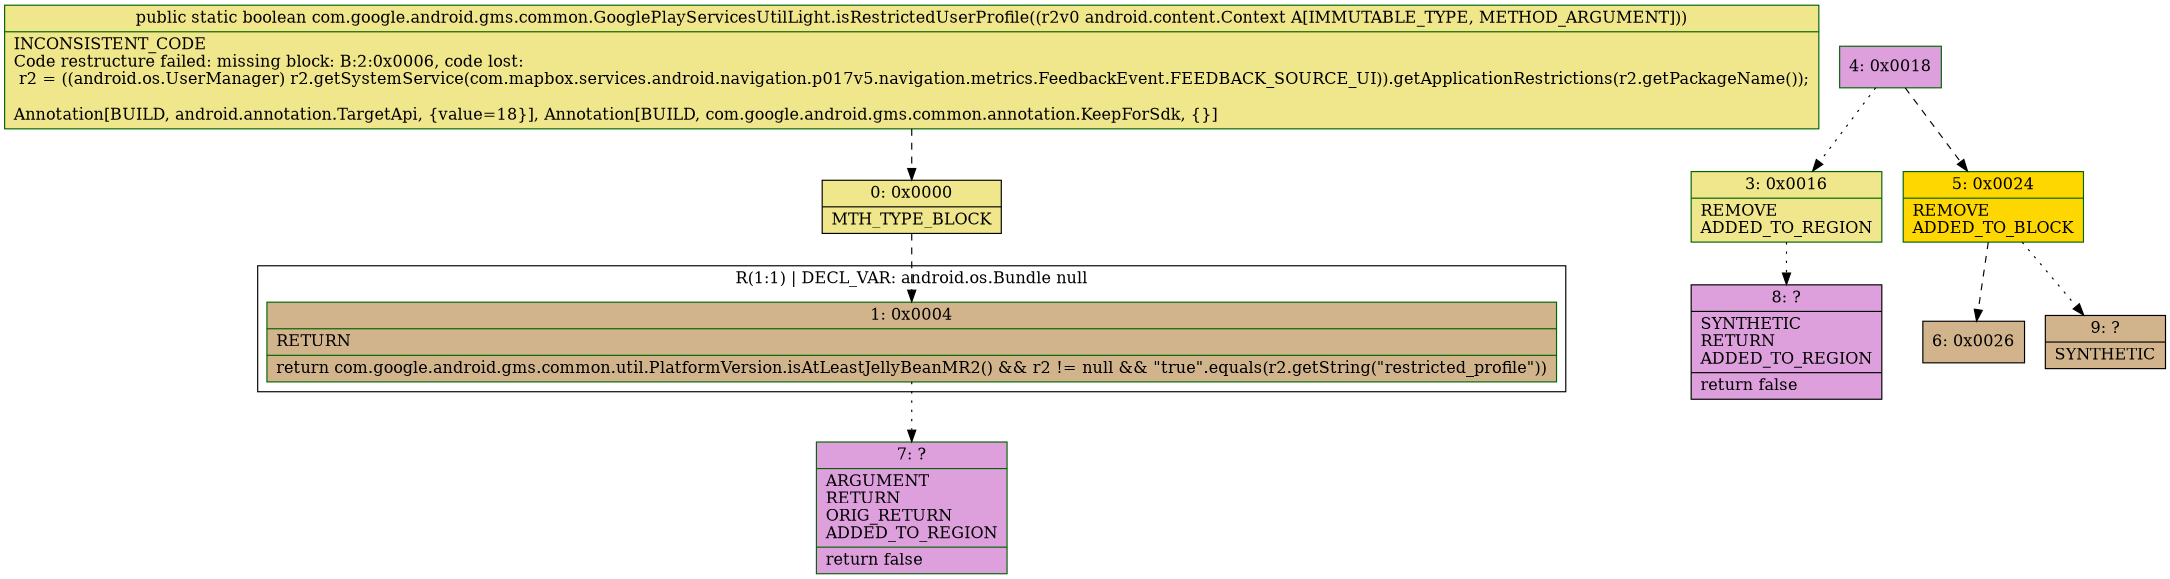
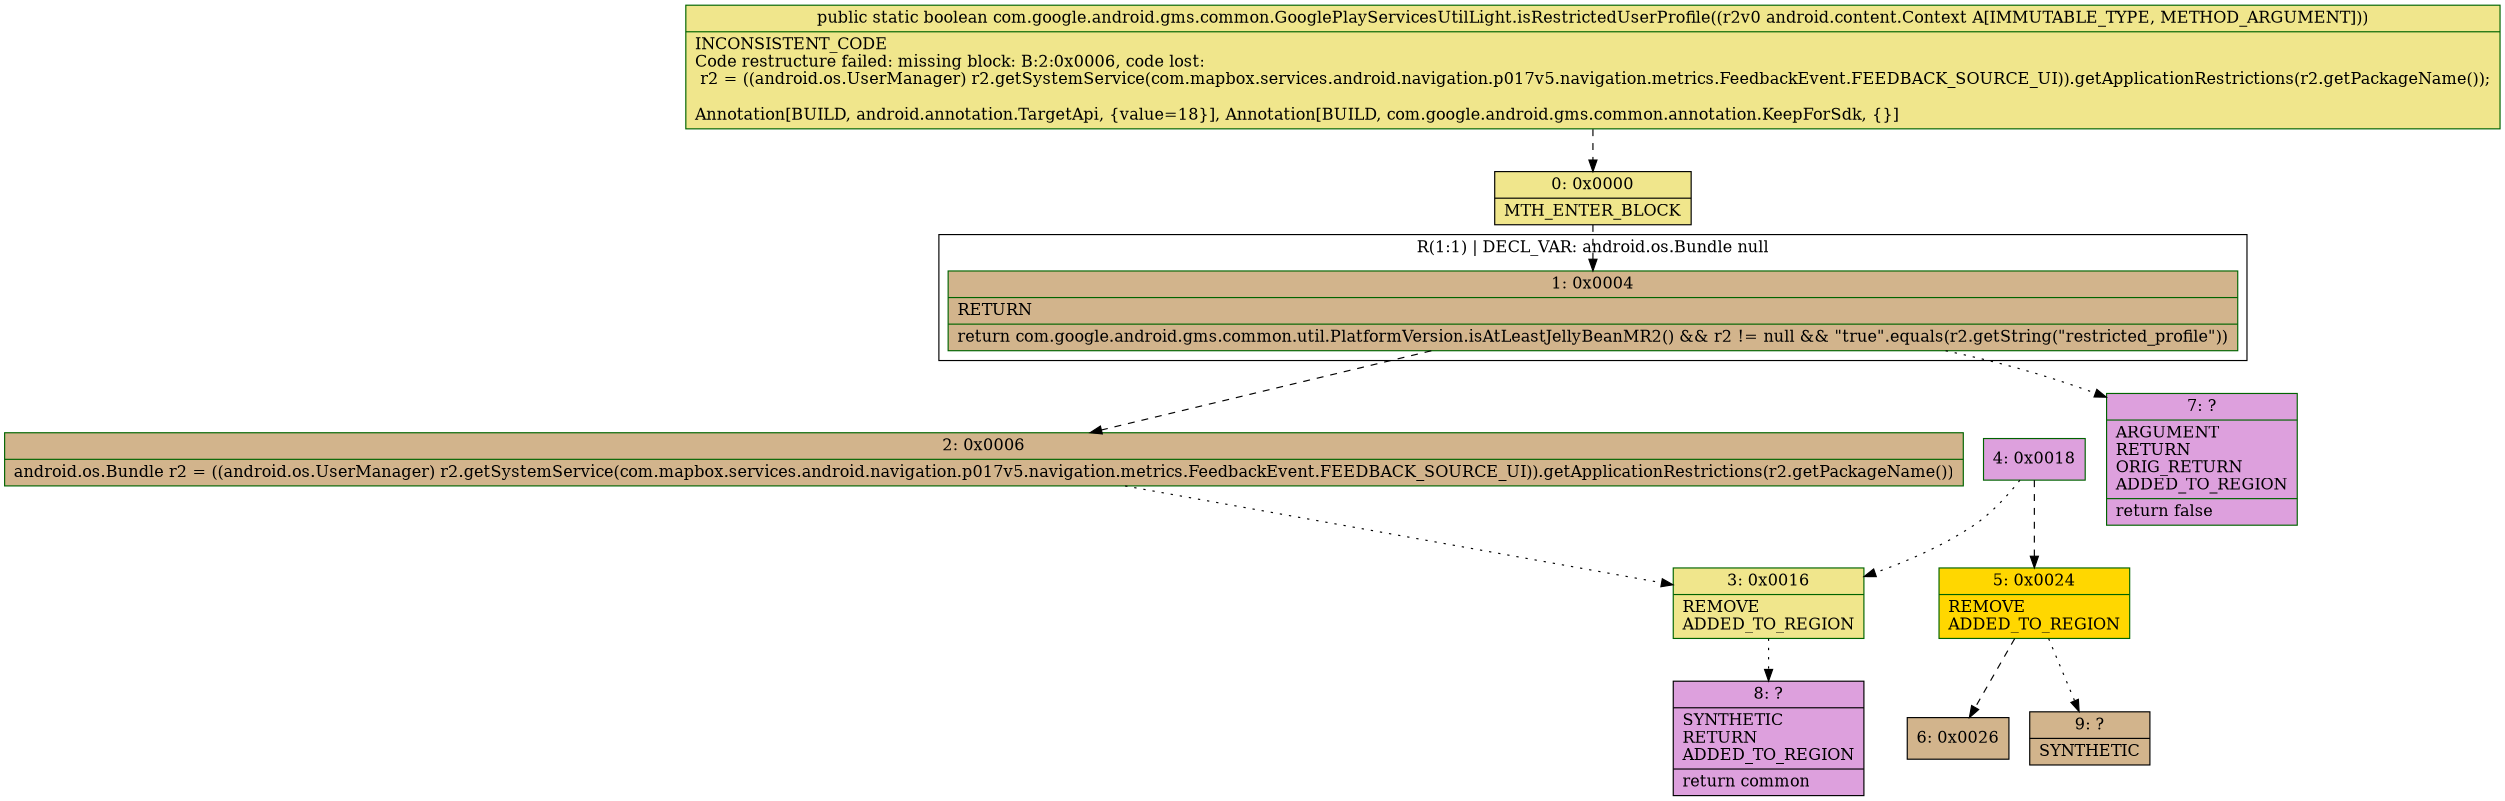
(912, 220) -> (1593, 211)
(1993, 228) -> (2034, 625)
(1750, 385) -> (1747, 782)
none -> (984, 459)
